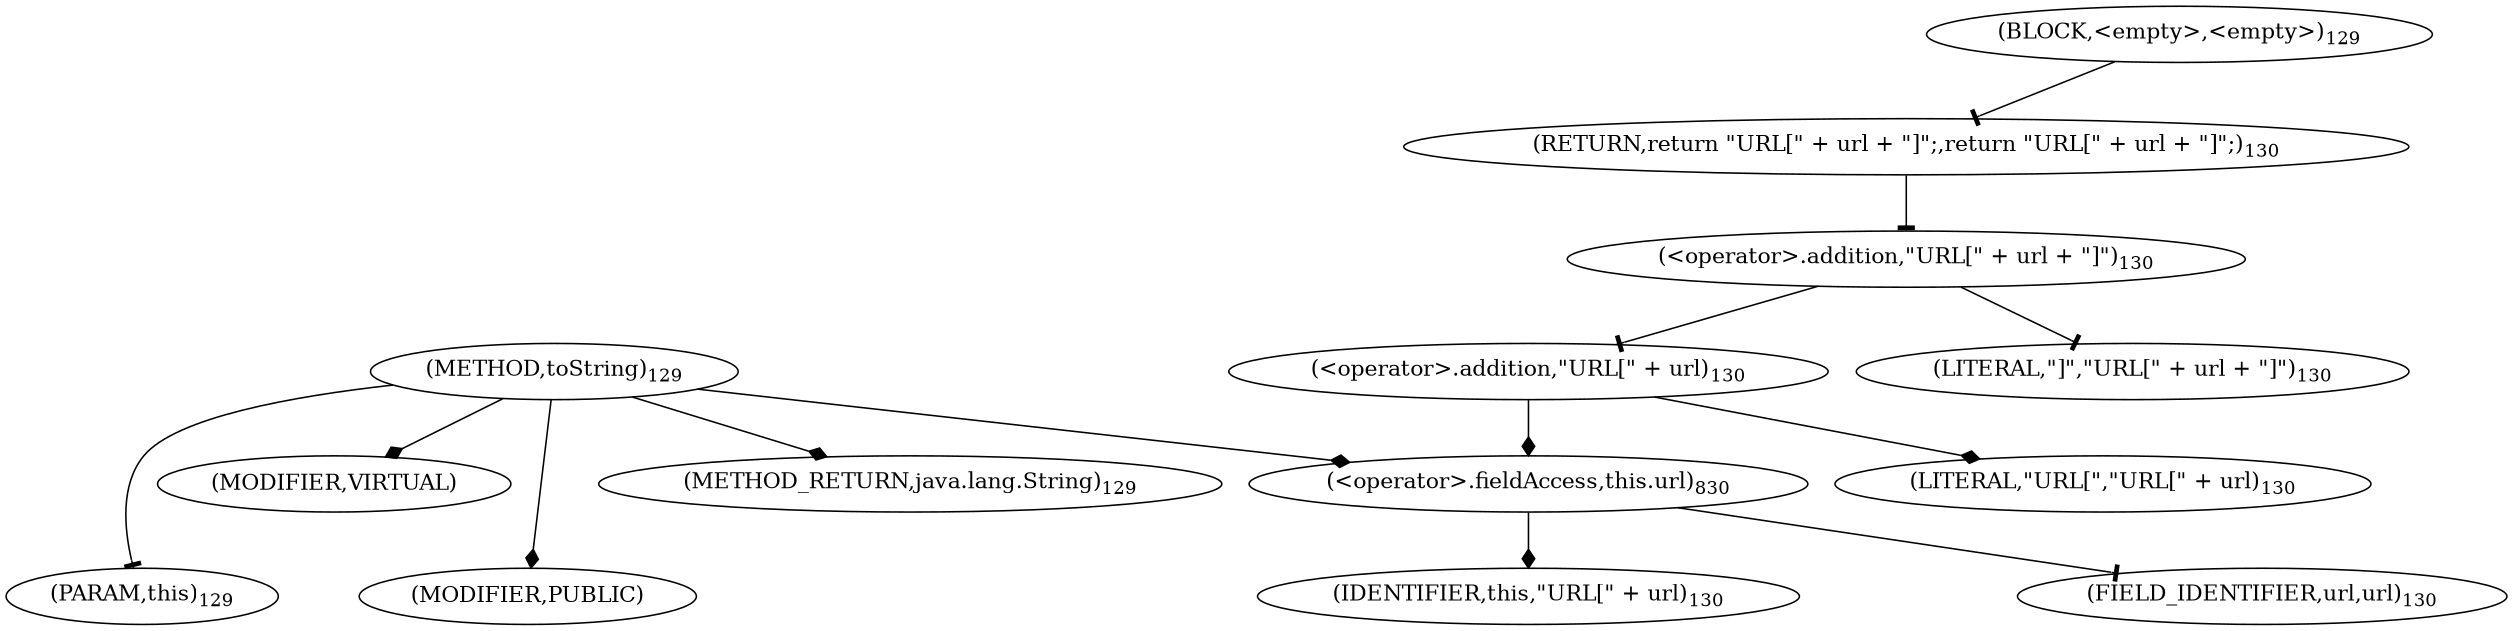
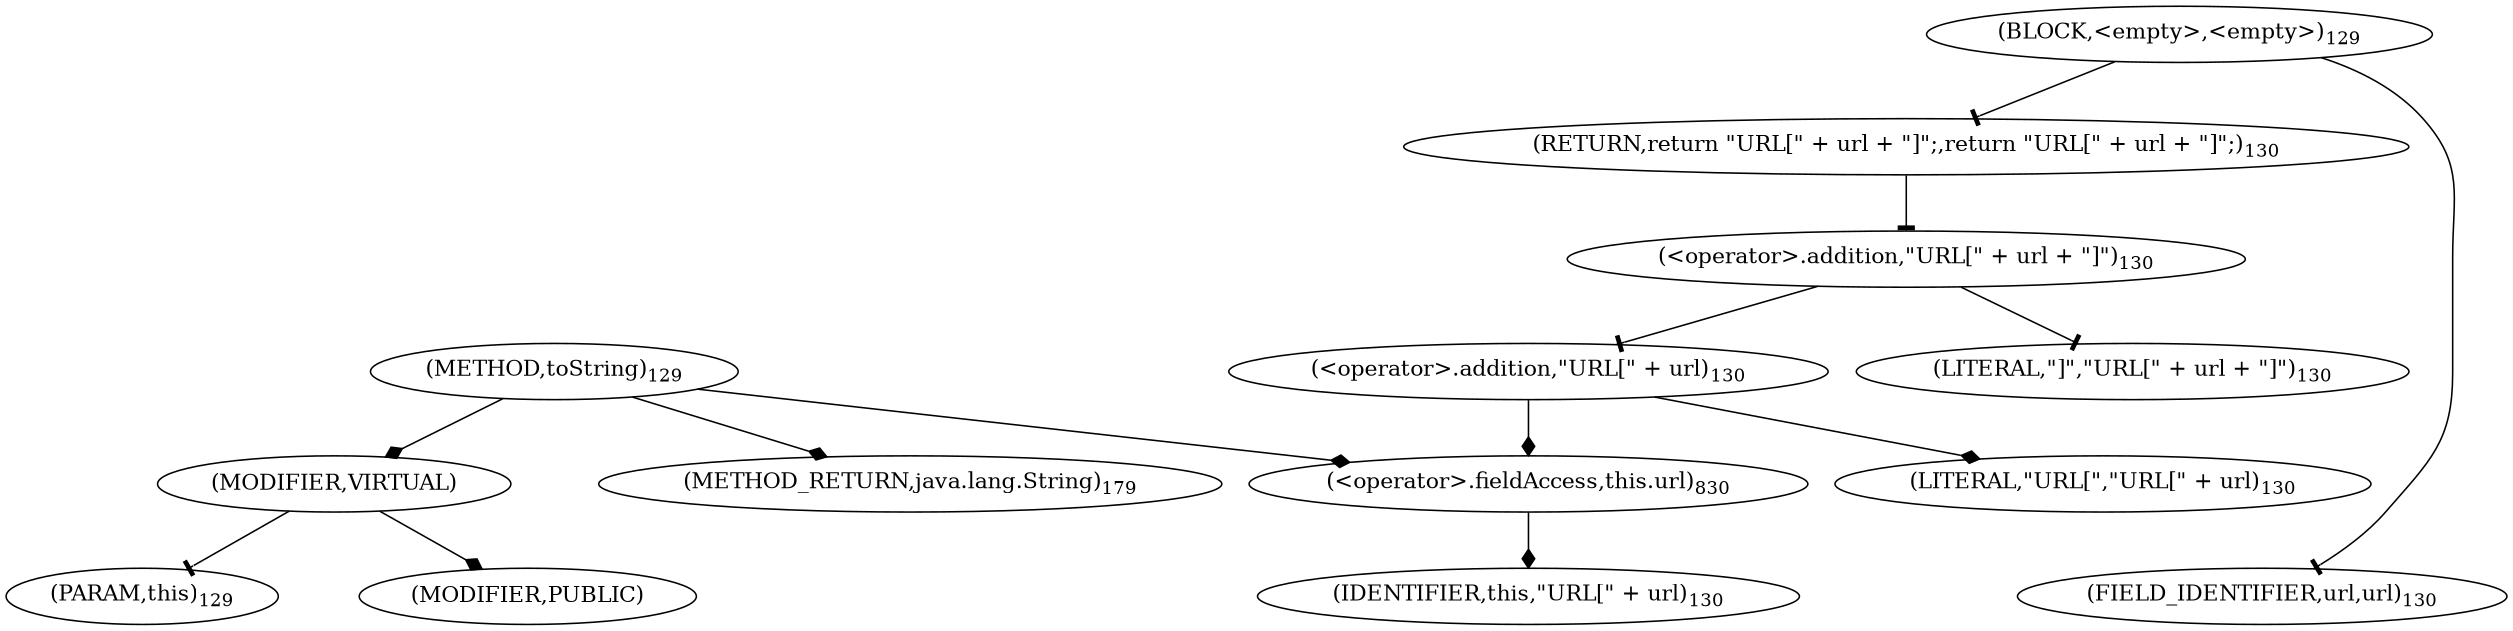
(211, 419) -> (241, 538)
(542, 474) -> (423, 535)
(1119, 482) -> (1119, 482)
(1894, 540) -> (2453, 303)
